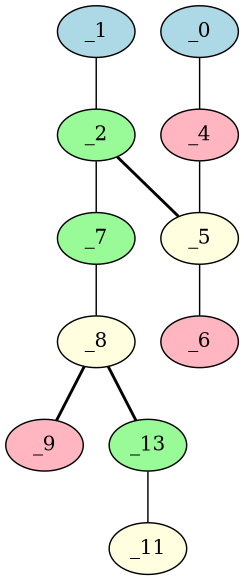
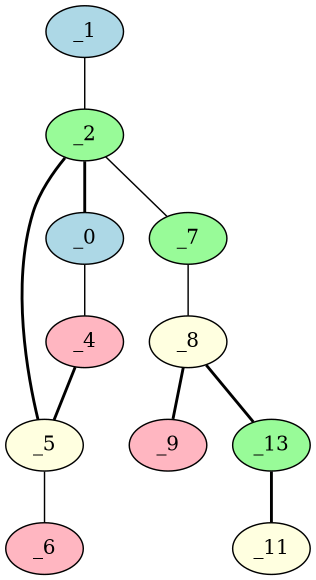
none -> (85, 187)
(200, 187) -> (65, 394)
(148, 497) -> (271, 497)
